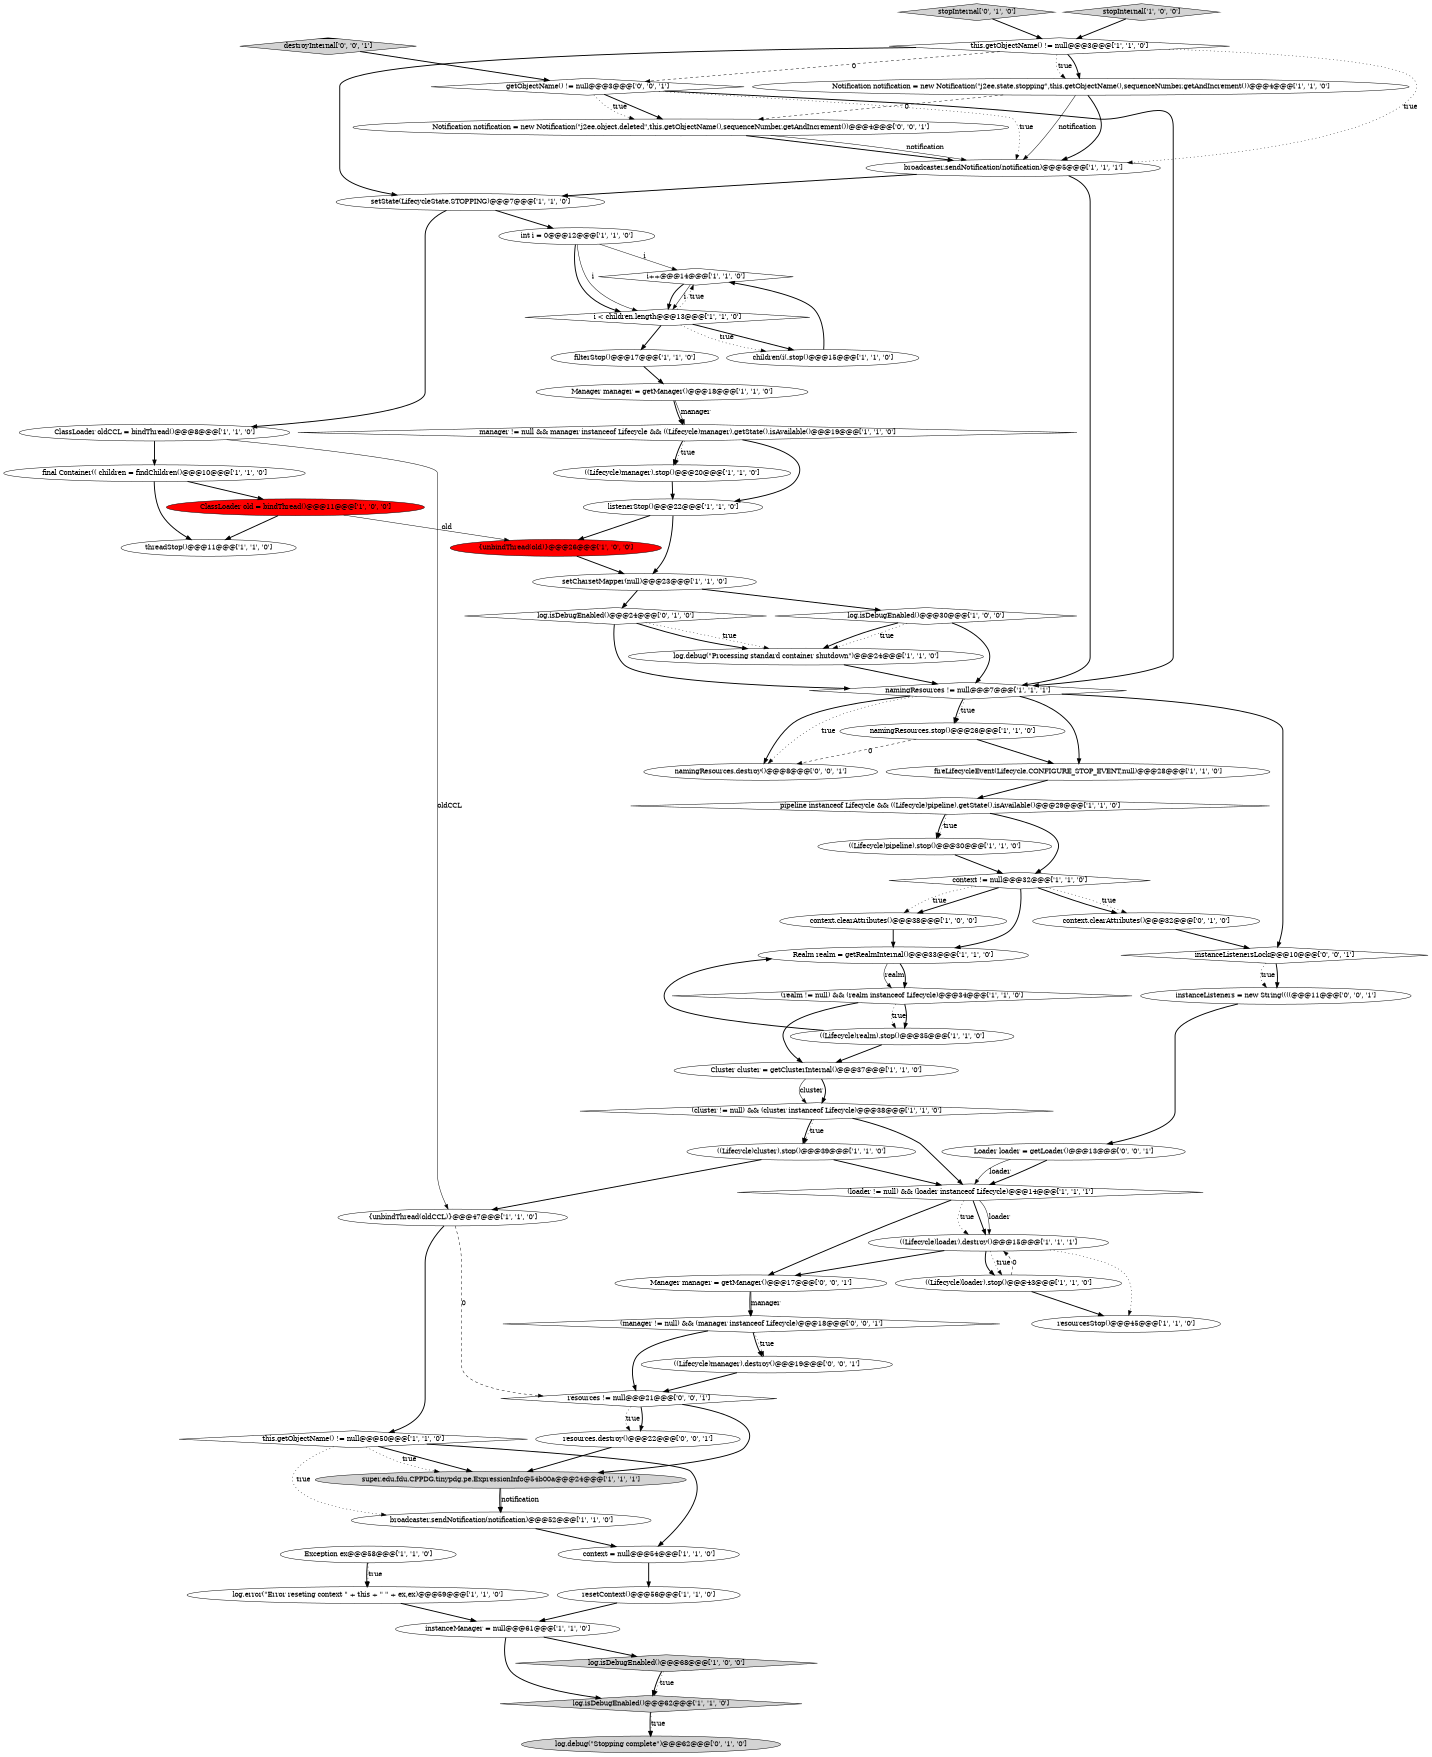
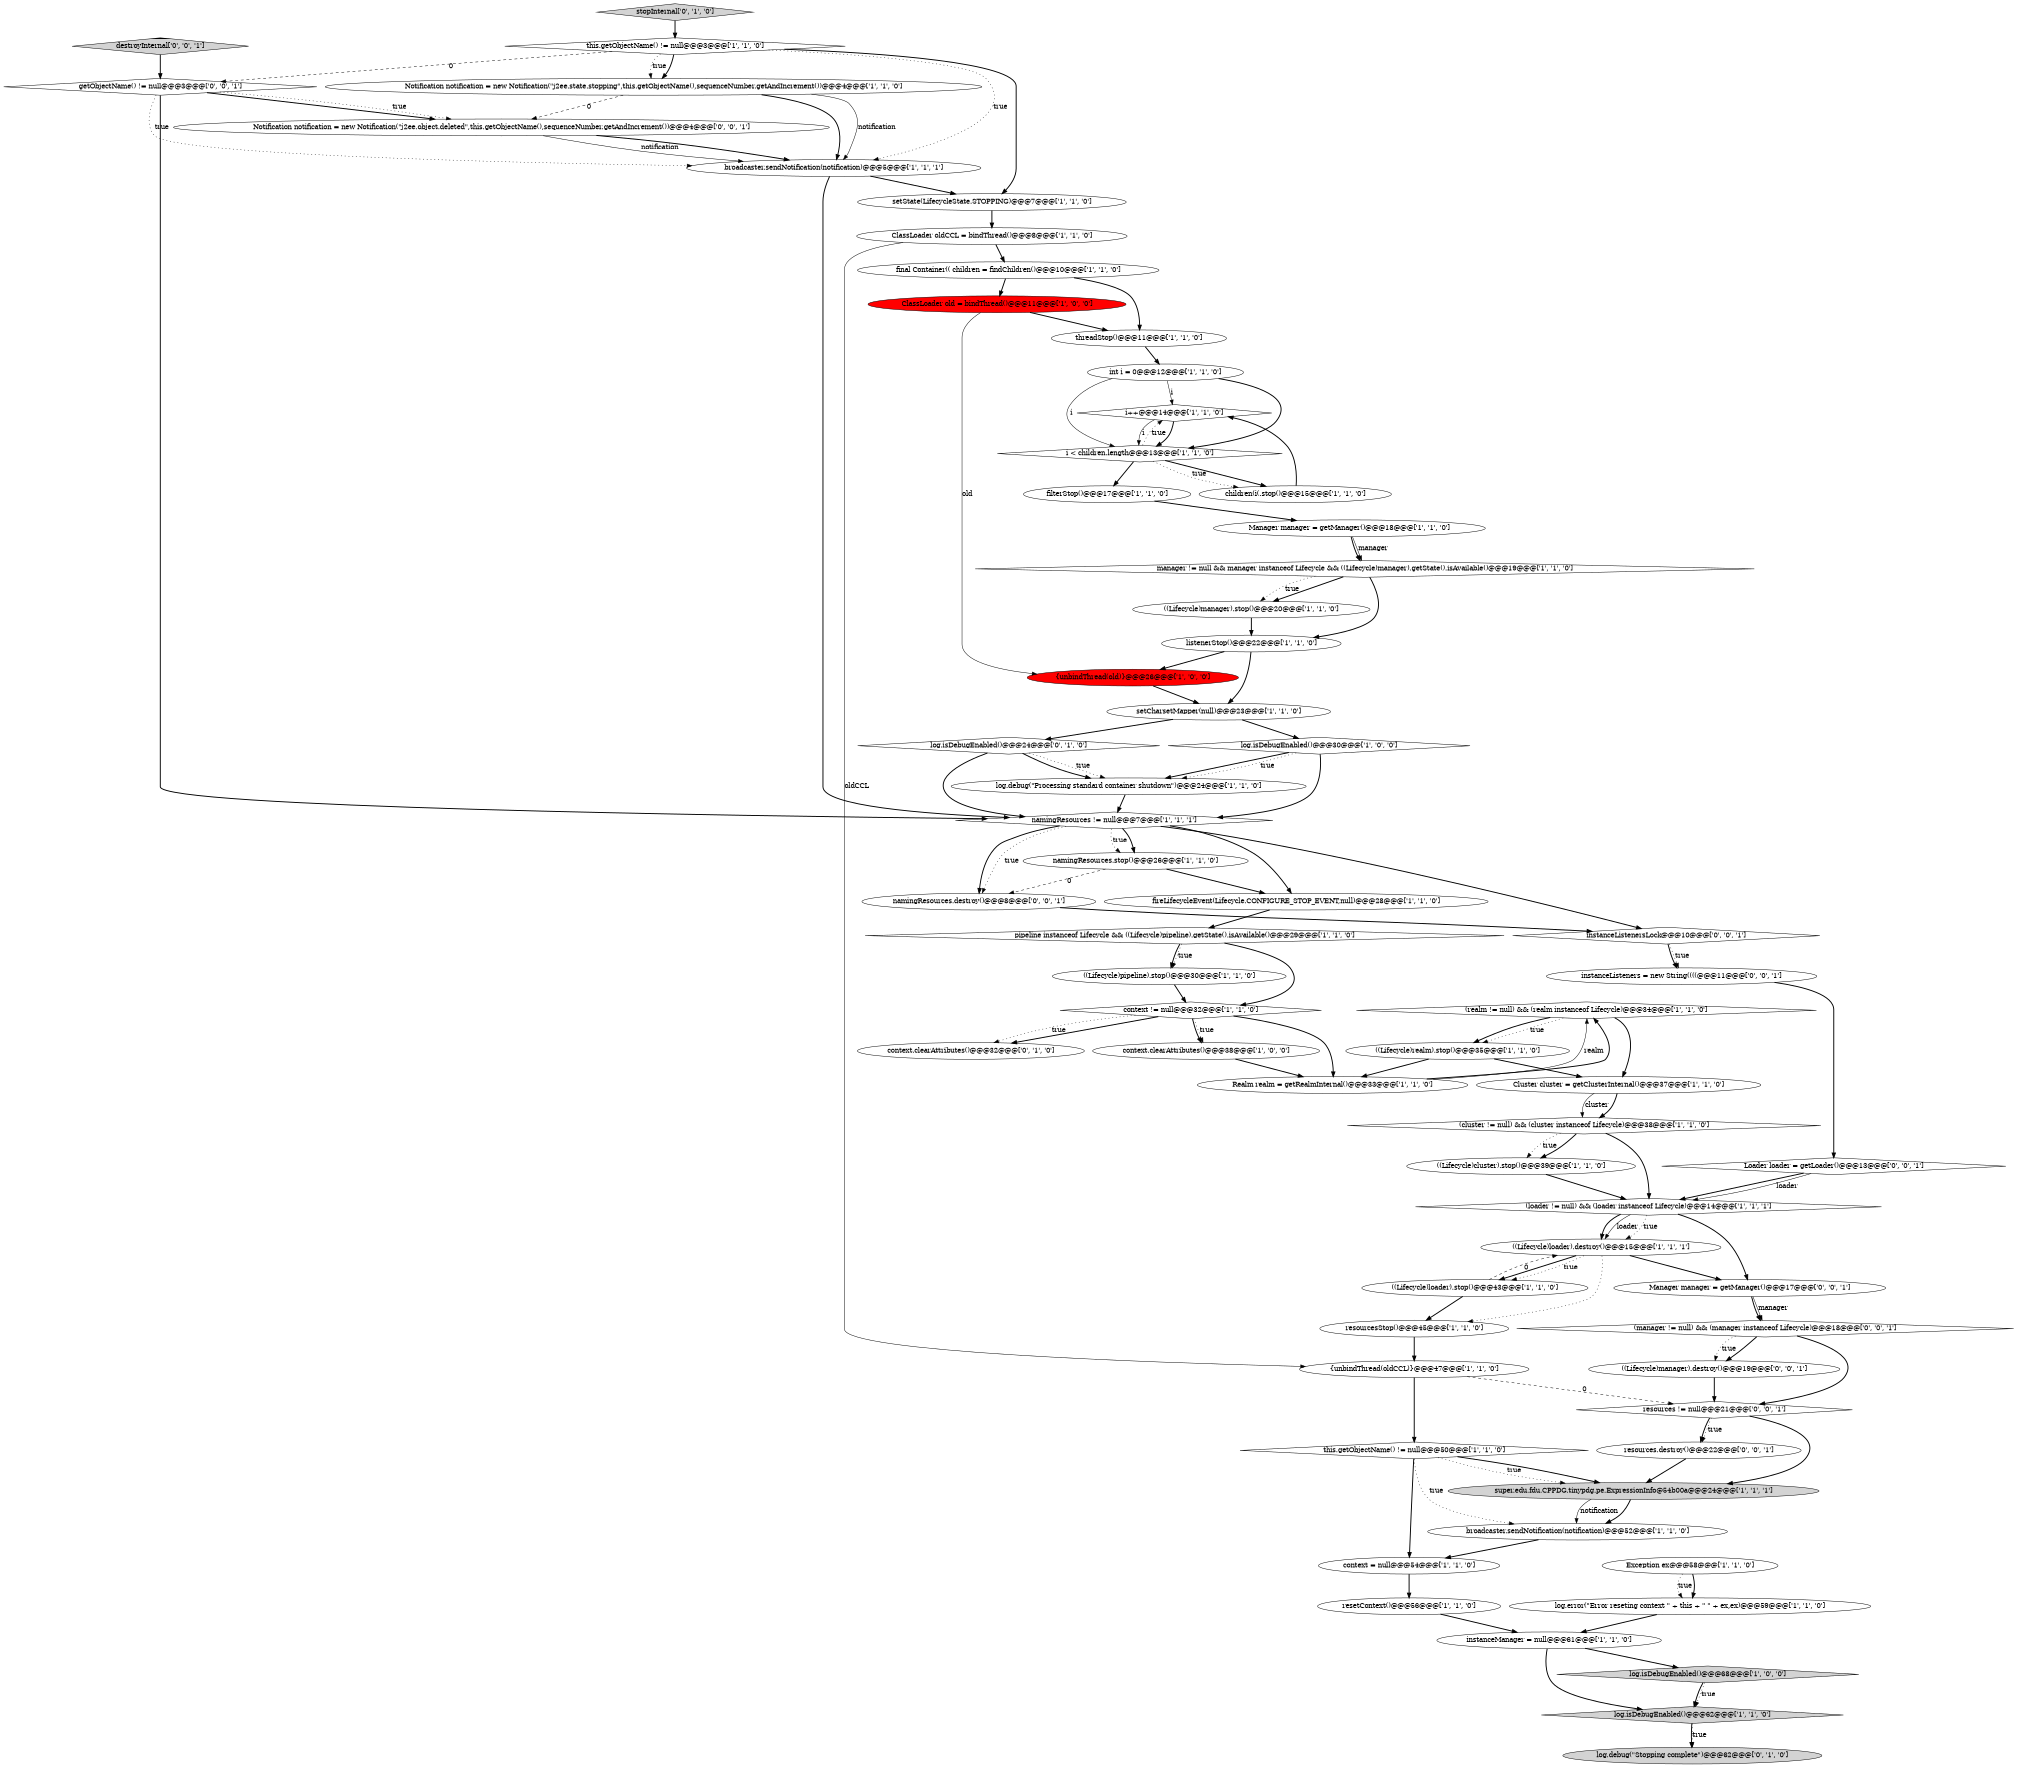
(1141, 12) -> none
(522, 219) -> (1151, 354)
(1210, 938) -> (1324, 920)
(1064, 1152) -> (1834, 1166)
(629, 1184) -> (1414, 1347)
